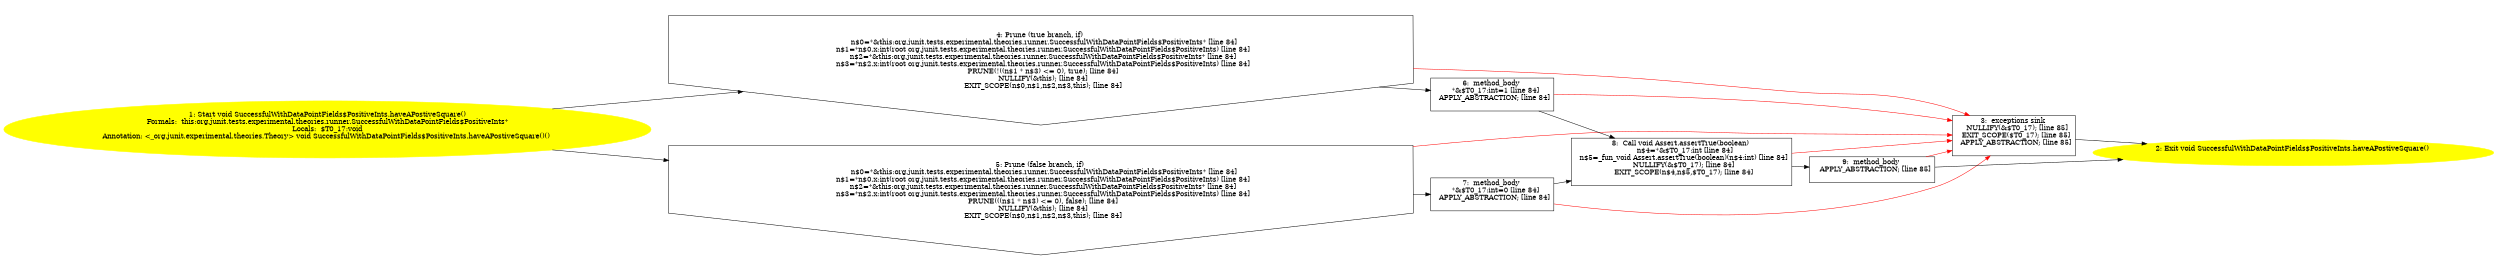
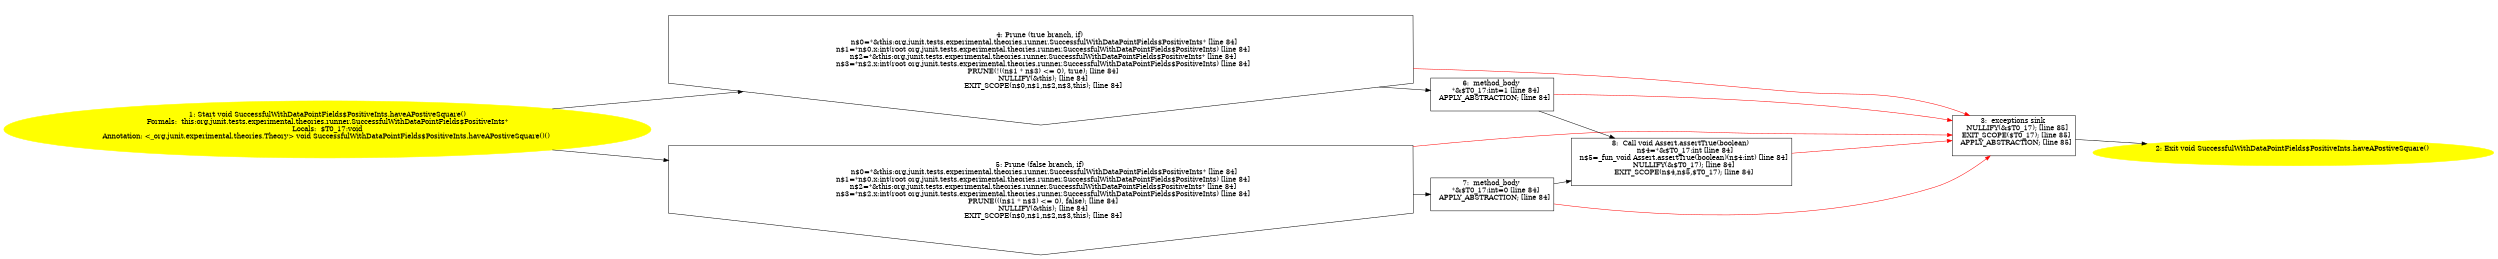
(1872, 170) -> none
